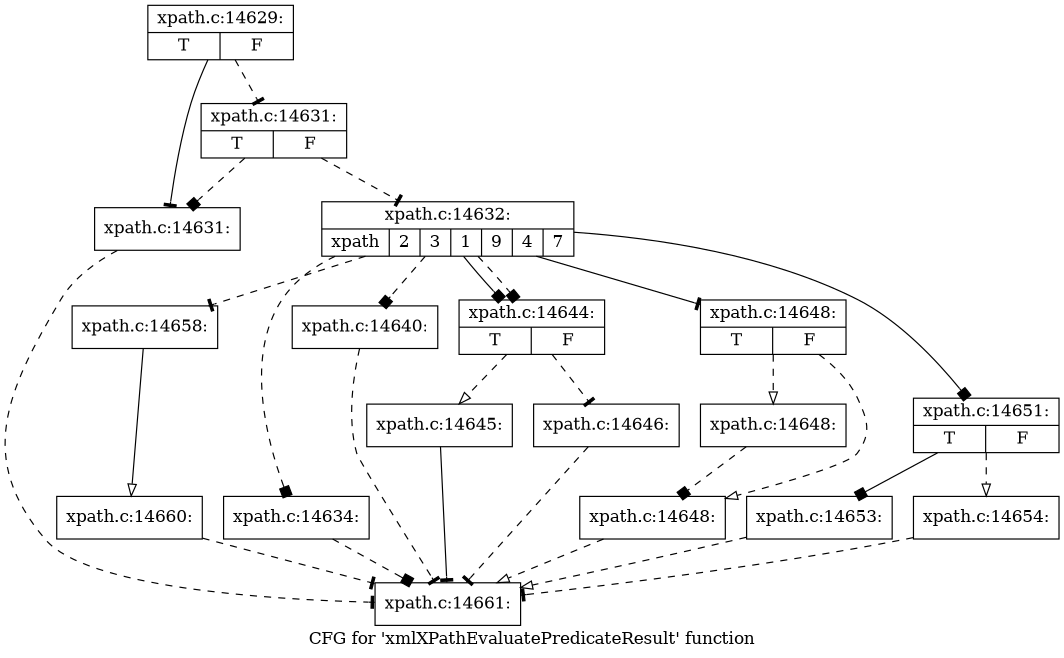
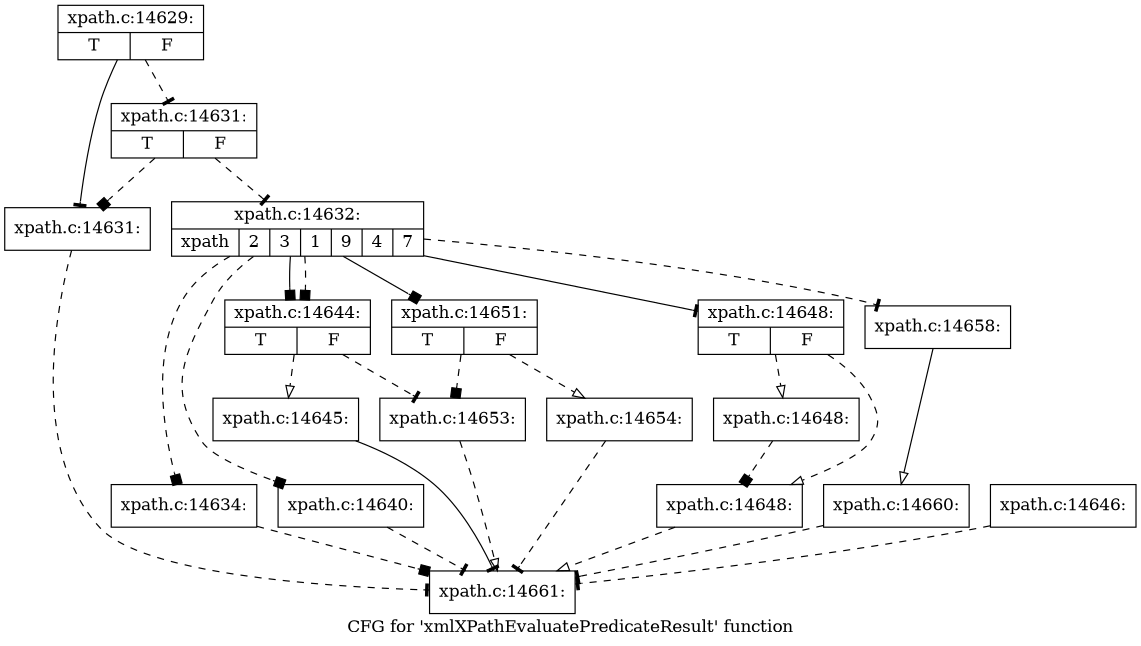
(569, 377) -> (378, 375)
(902, 472) -> (459, 370)
